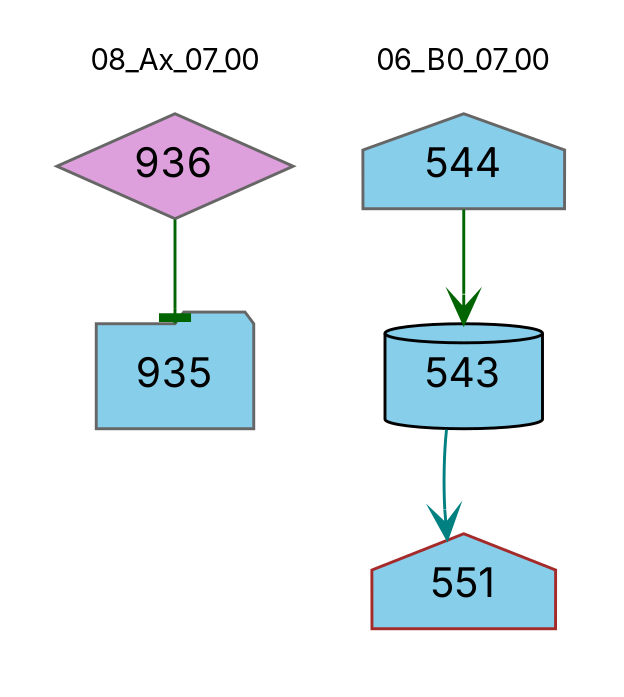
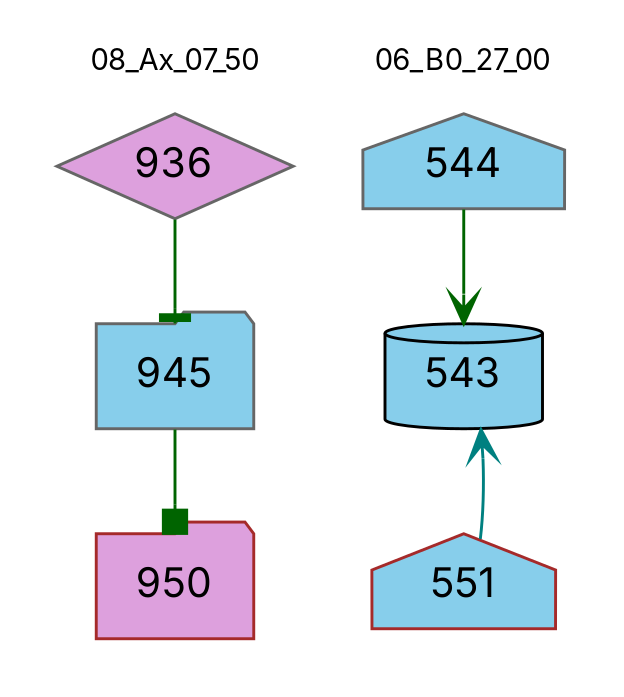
(175, 63) -> (175, 63)
(464, 63) -> (464, 63)
(175, 376) -> (175, 376)
(444, 470) -> (483, 499)
none -> (175, 586)
